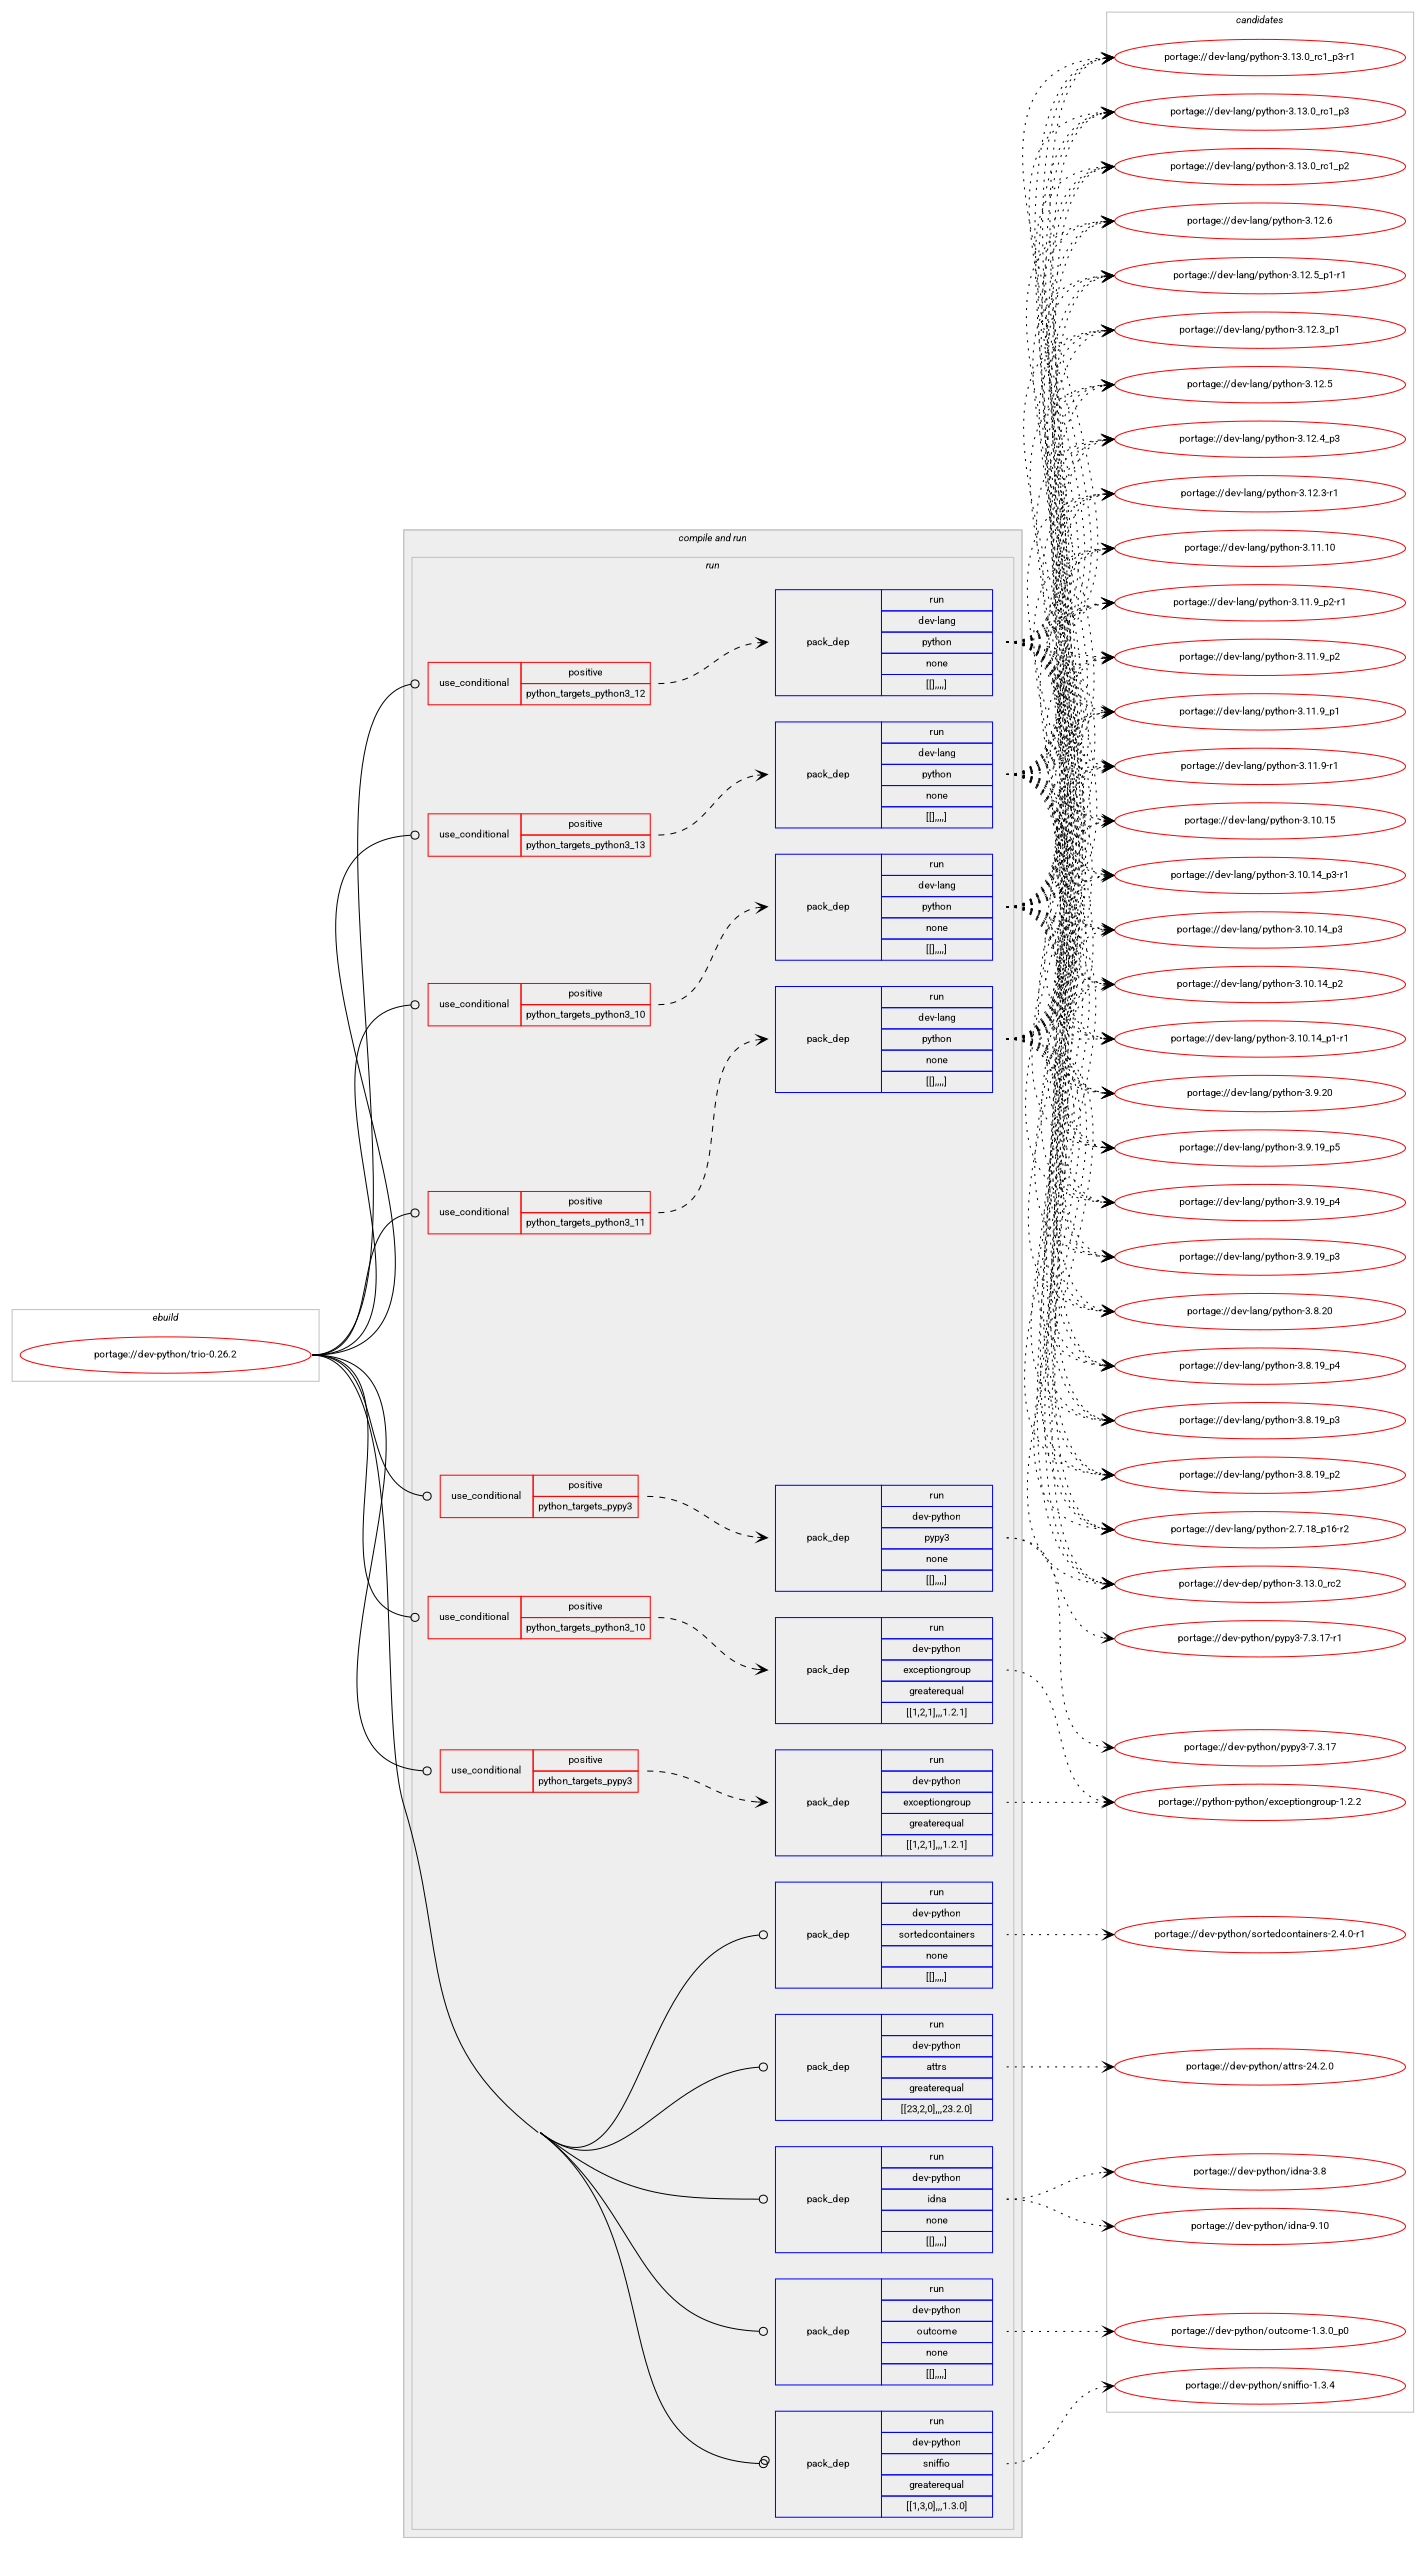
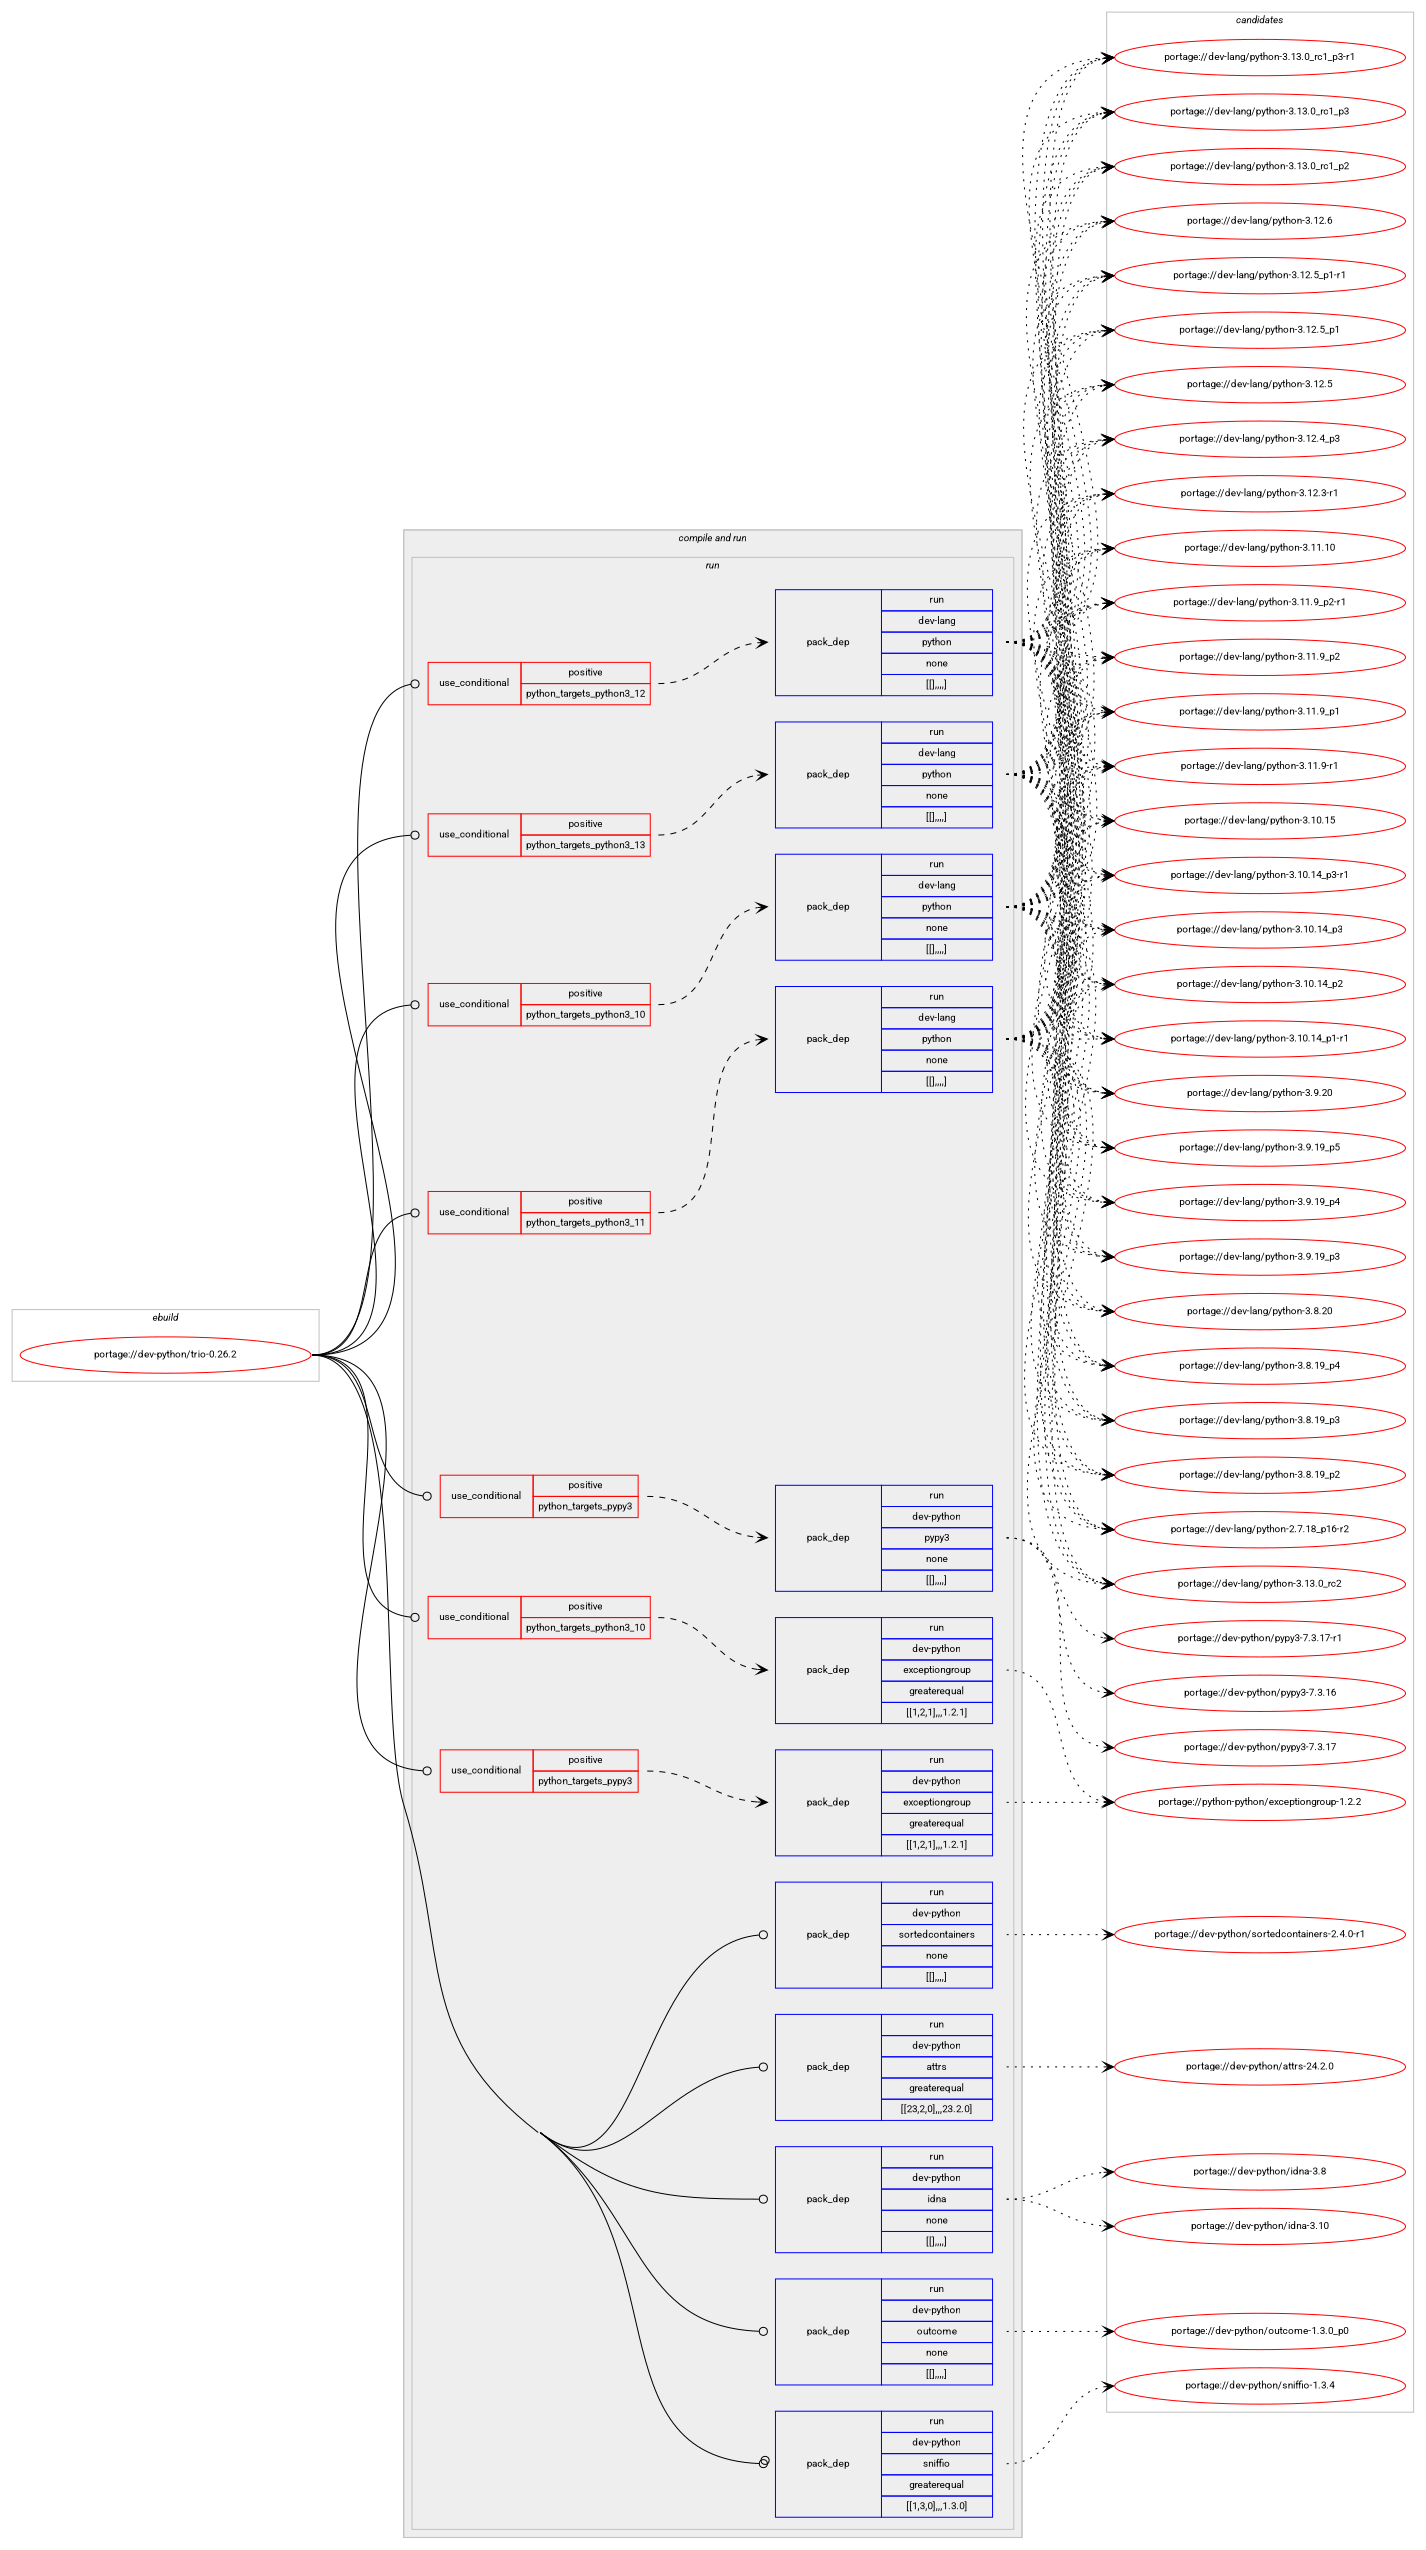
(1260, 330) -> (1260, 330)
(1260, 1584) -> (1260, 1584)
none -> (1260, 1693)
(1260, 2226) -> (1260, 2226)
